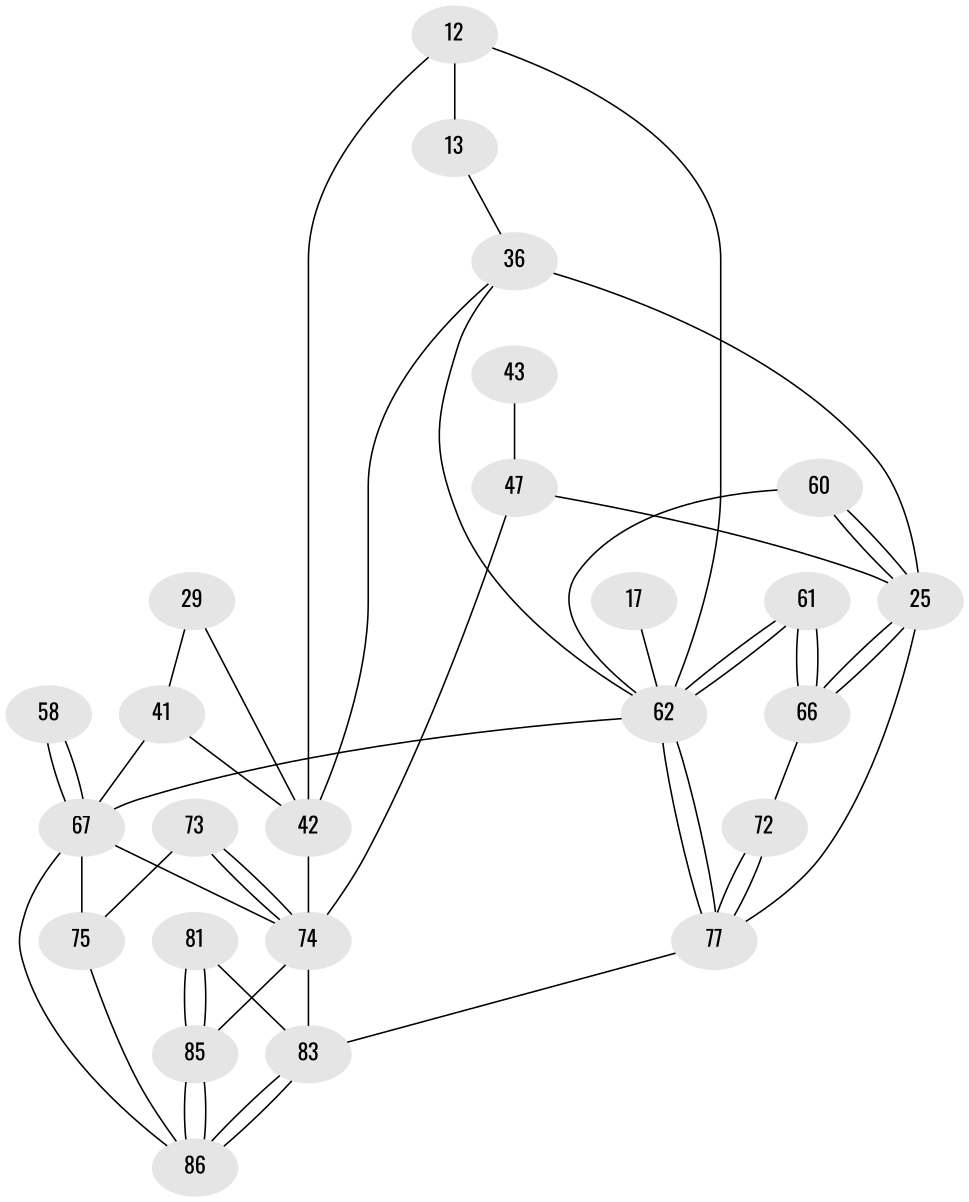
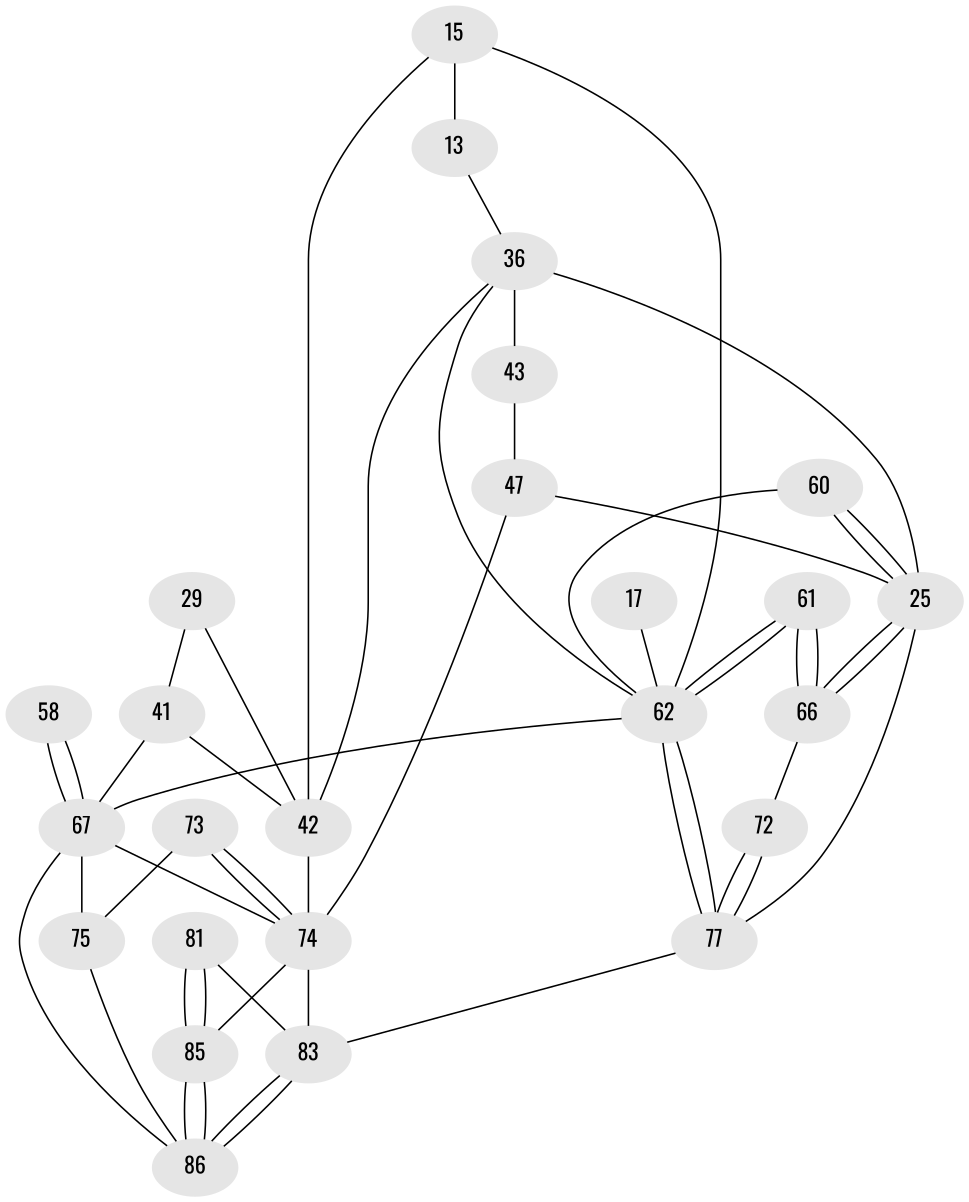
(455, 35) -> (455, 35)
none -> (515, 318)
